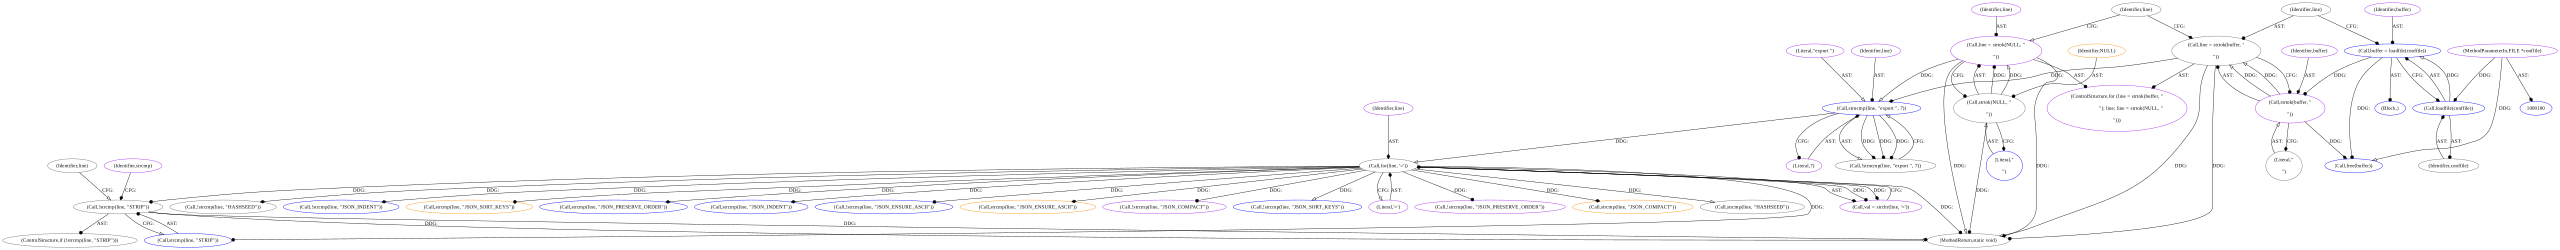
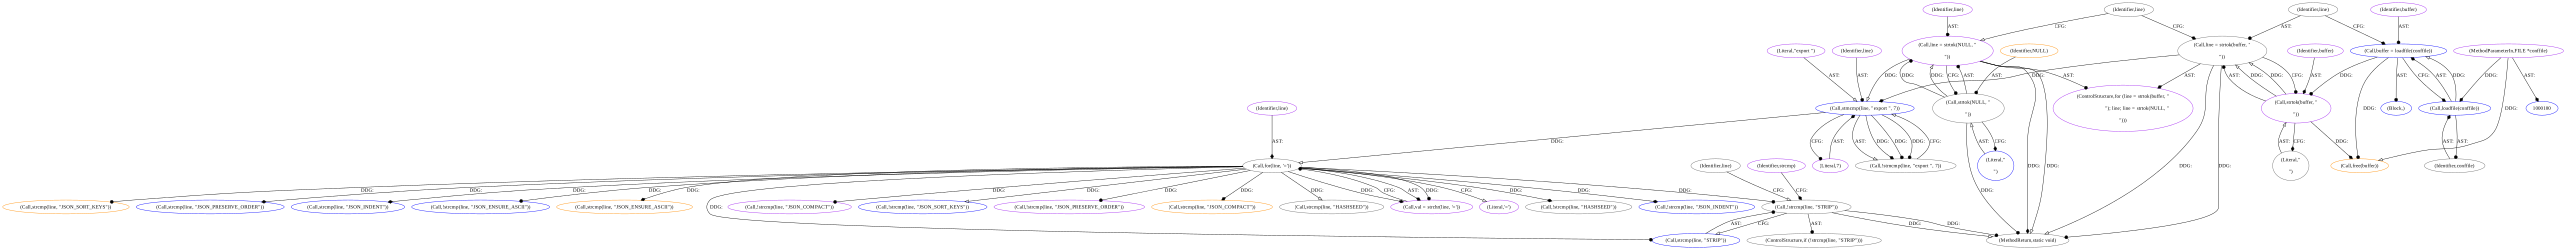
(2354, 166) -> (2360, 166)
(1696, 177) -> none
(1391, 189) -> none
